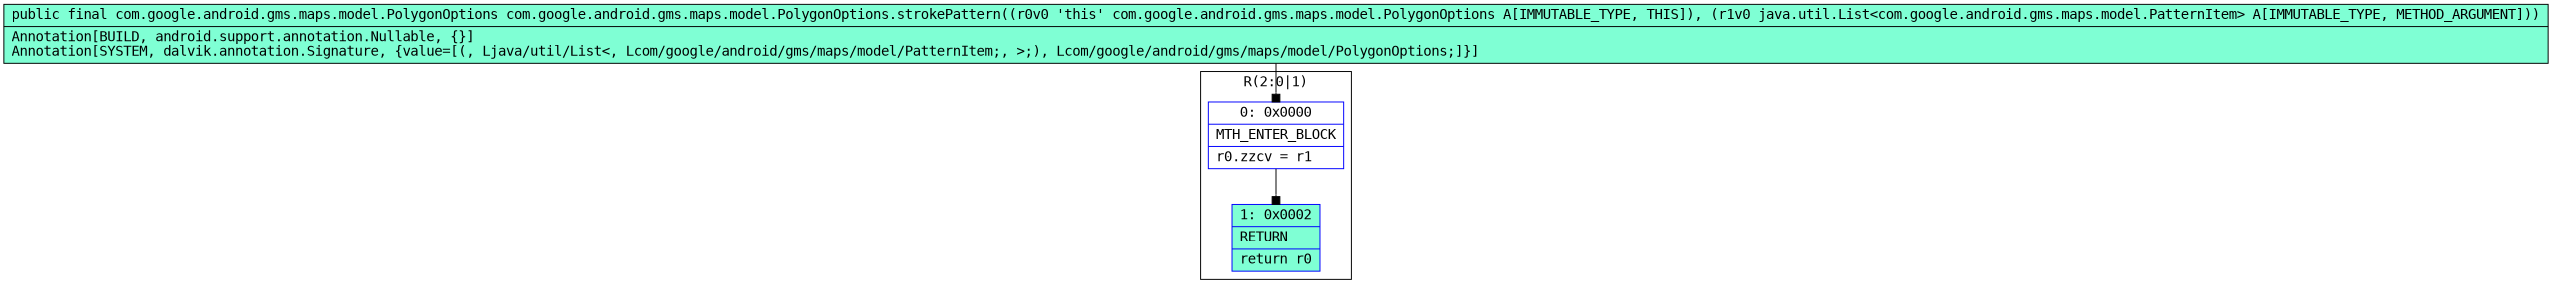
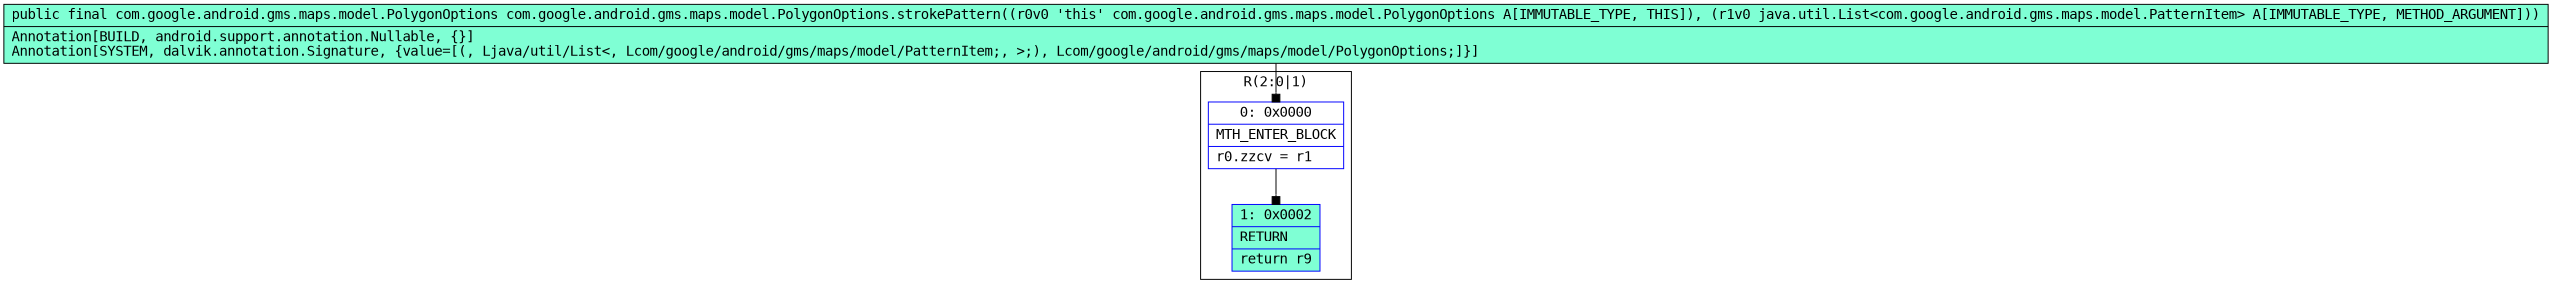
(1276, 260) -> (1276, 260)
